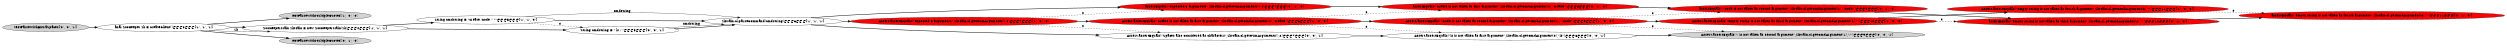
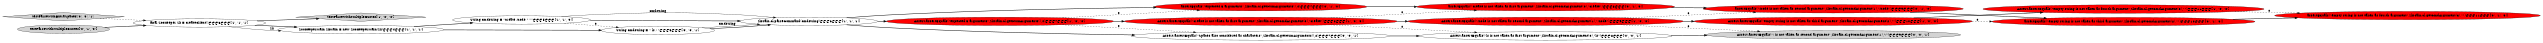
(325, 16) -> (361, 17)
(46, 27) -> (64, 17)
(92, 27) -> (122, 19)
(243, 35) -> (124, 26)
